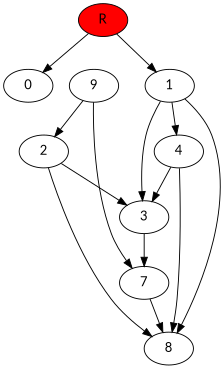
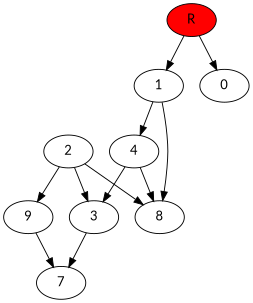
(72, 115) -> (51, 180)
(144, 145) -> none
(155, 311) -> none
